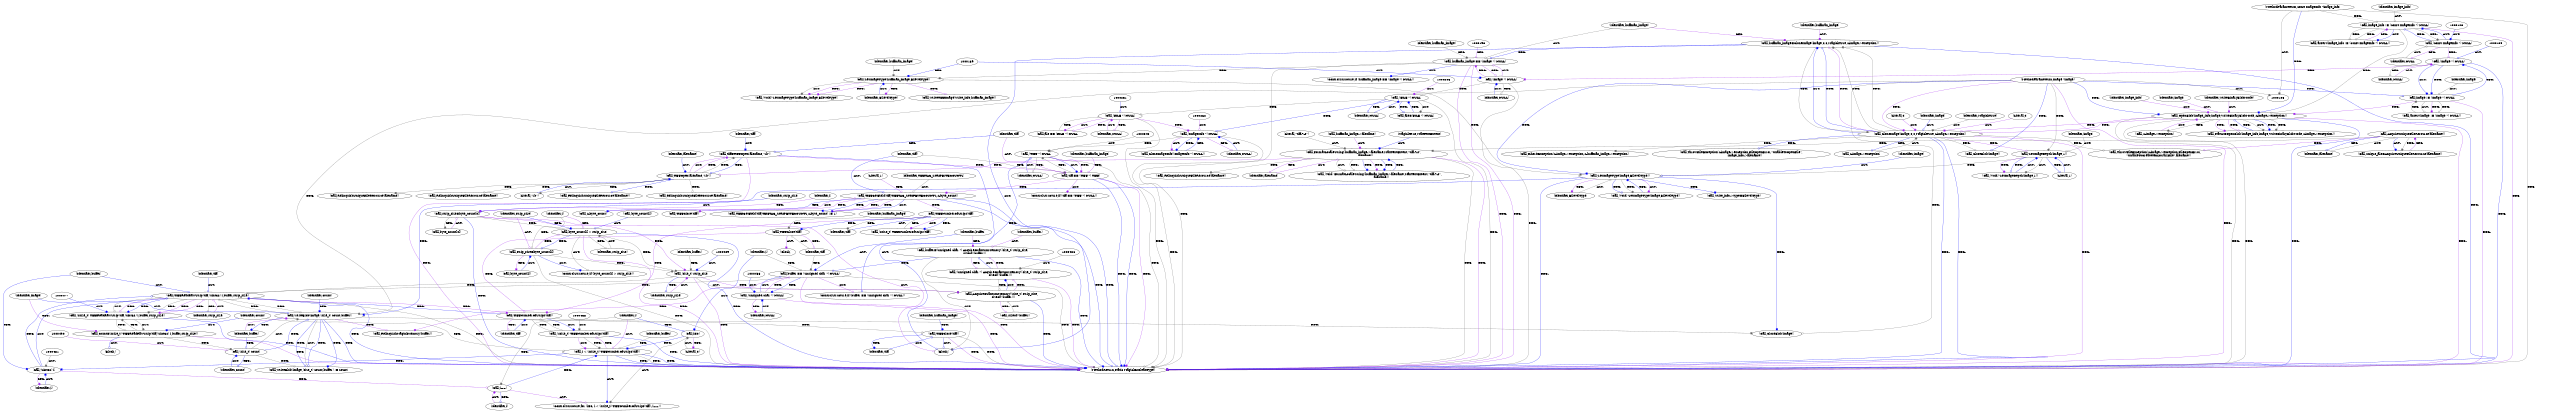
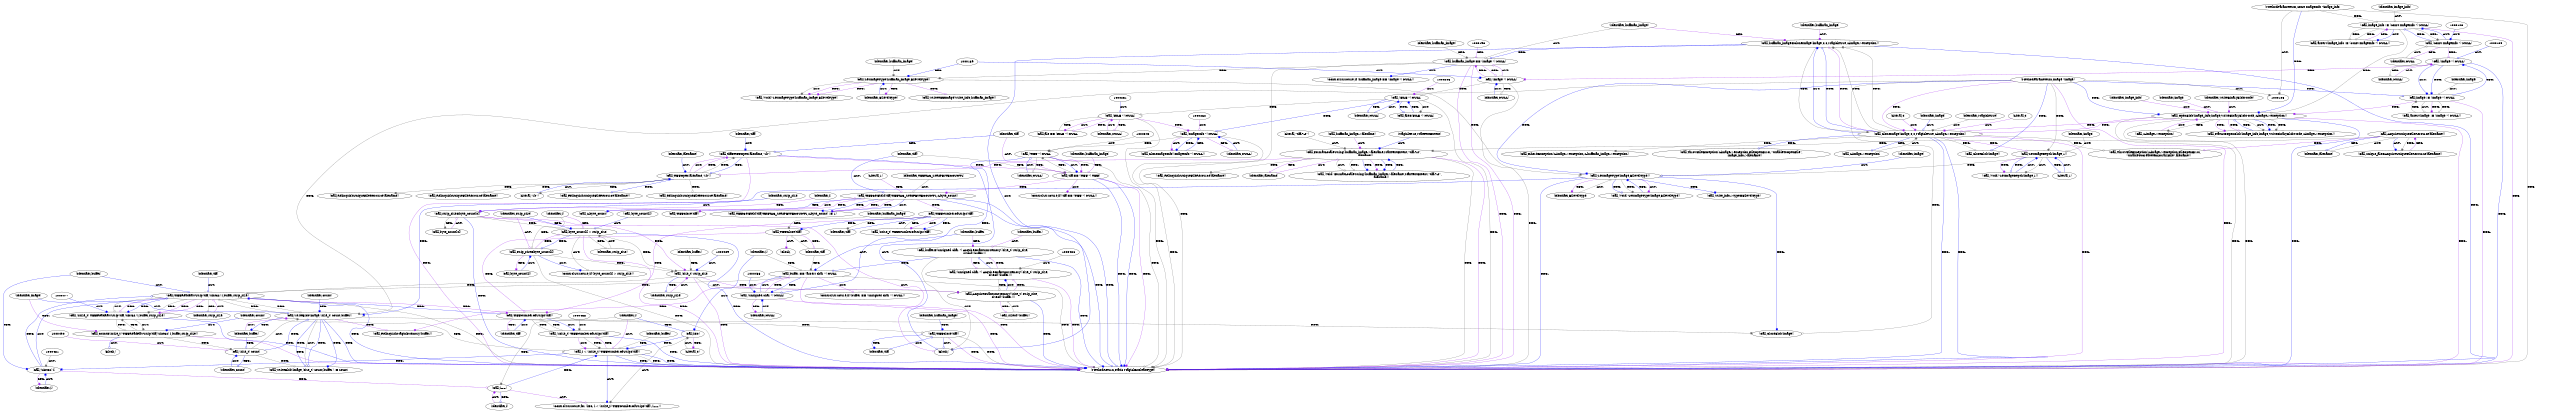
(999, 231) -> (934, 240)
(810, 274) -> (810, 274)
